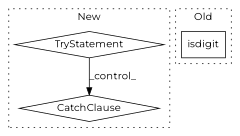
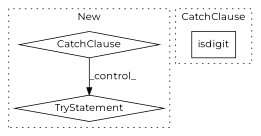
(203, 17) -> (214, 17)
(89, 73) -> (89, 73)
